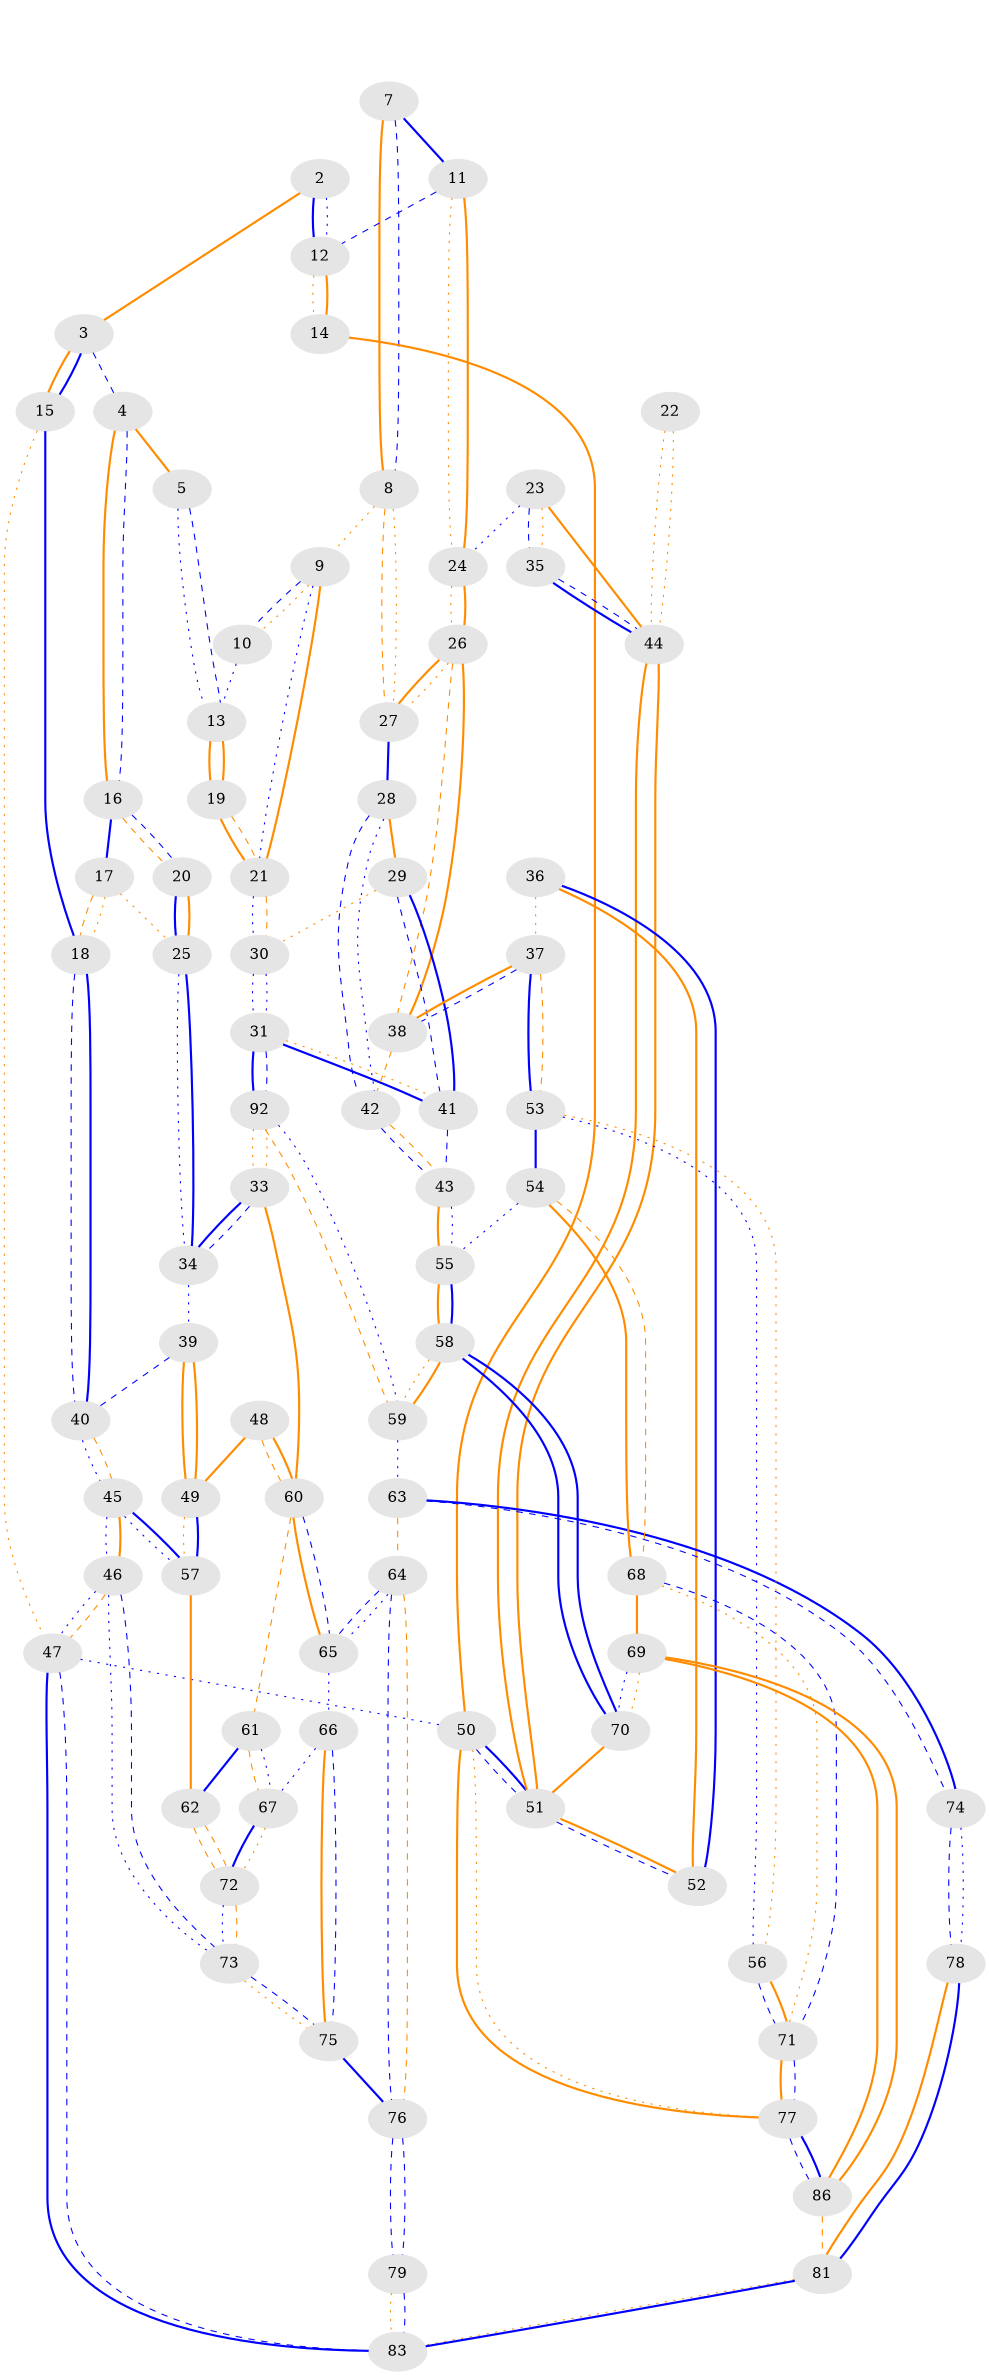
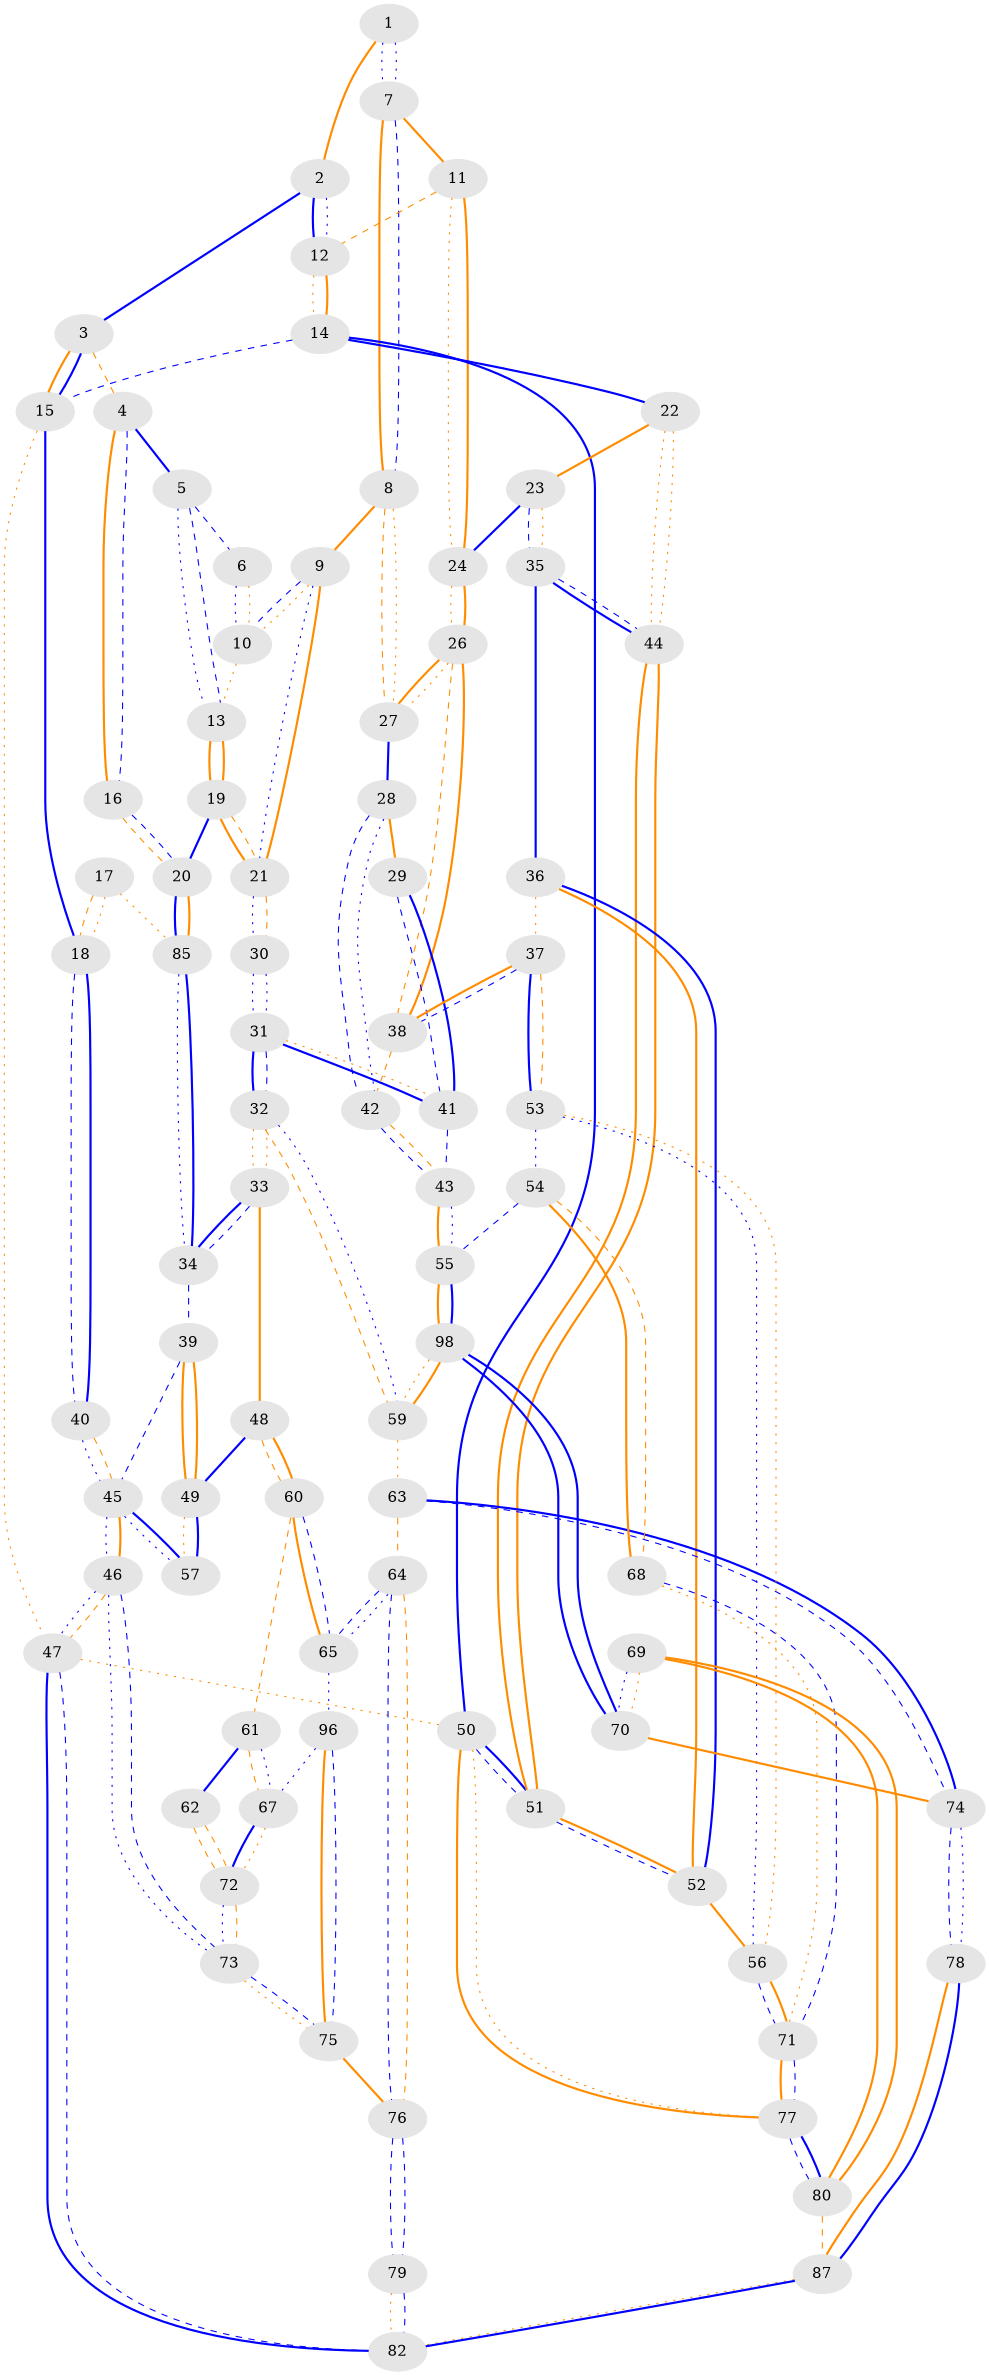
none -> (389, 24)
(424, 140) -> (424, 140)
(389, 218) -> (389, 218)
(202, 257) -> (202, 257)
none -> (179, 365)
none -> (505, 369)
(103, 373) -> (103, 373)
(153, 451) -> (153, 451)
(355, 528) -> (355, 528)
(497, 528) -> (497, 528)
none -> (242, 567)
(602, 576) -> (603, 451)
(230, 683) -> (230, 683)
none -> (536, 722)
(109, 839) -> none
none -> (199, 839)
(329, 916) -> none
(182, 955) -> (182, 955)
(595, 959) -> (595, 959)
(260, 1110) -> (260, 1110)
(536, 1149) -> (536, 1149)
(490, 1227) -> (490, 1227)
(189, 1304) -> (189, 1304)
(294, 1341) -> (260, 1304)
(445, 1343) -> (445, 1343)
(135, 1382) -> (151, 1420)
(225, 1459) -> (225, 1459)
(398, 1459) -> (398, 1459)
(637, 1615) -> none
(251, 1690) -> (251, 1690)
(191, 1692) -> none
(329, 1731) -> (329, 1731)
(578, 1770) -> (788, 1770)
none -> (728, 1925)
(363, 2080) -> (363, 2080)
(822, 2197) -> (822, 2197)
(822, 2274) -> (822, 2274)
(398, 2352) -> (398, 2352)
